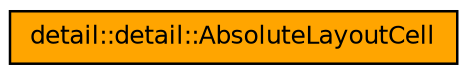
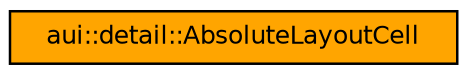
(234, 37) -> (234, 37)
